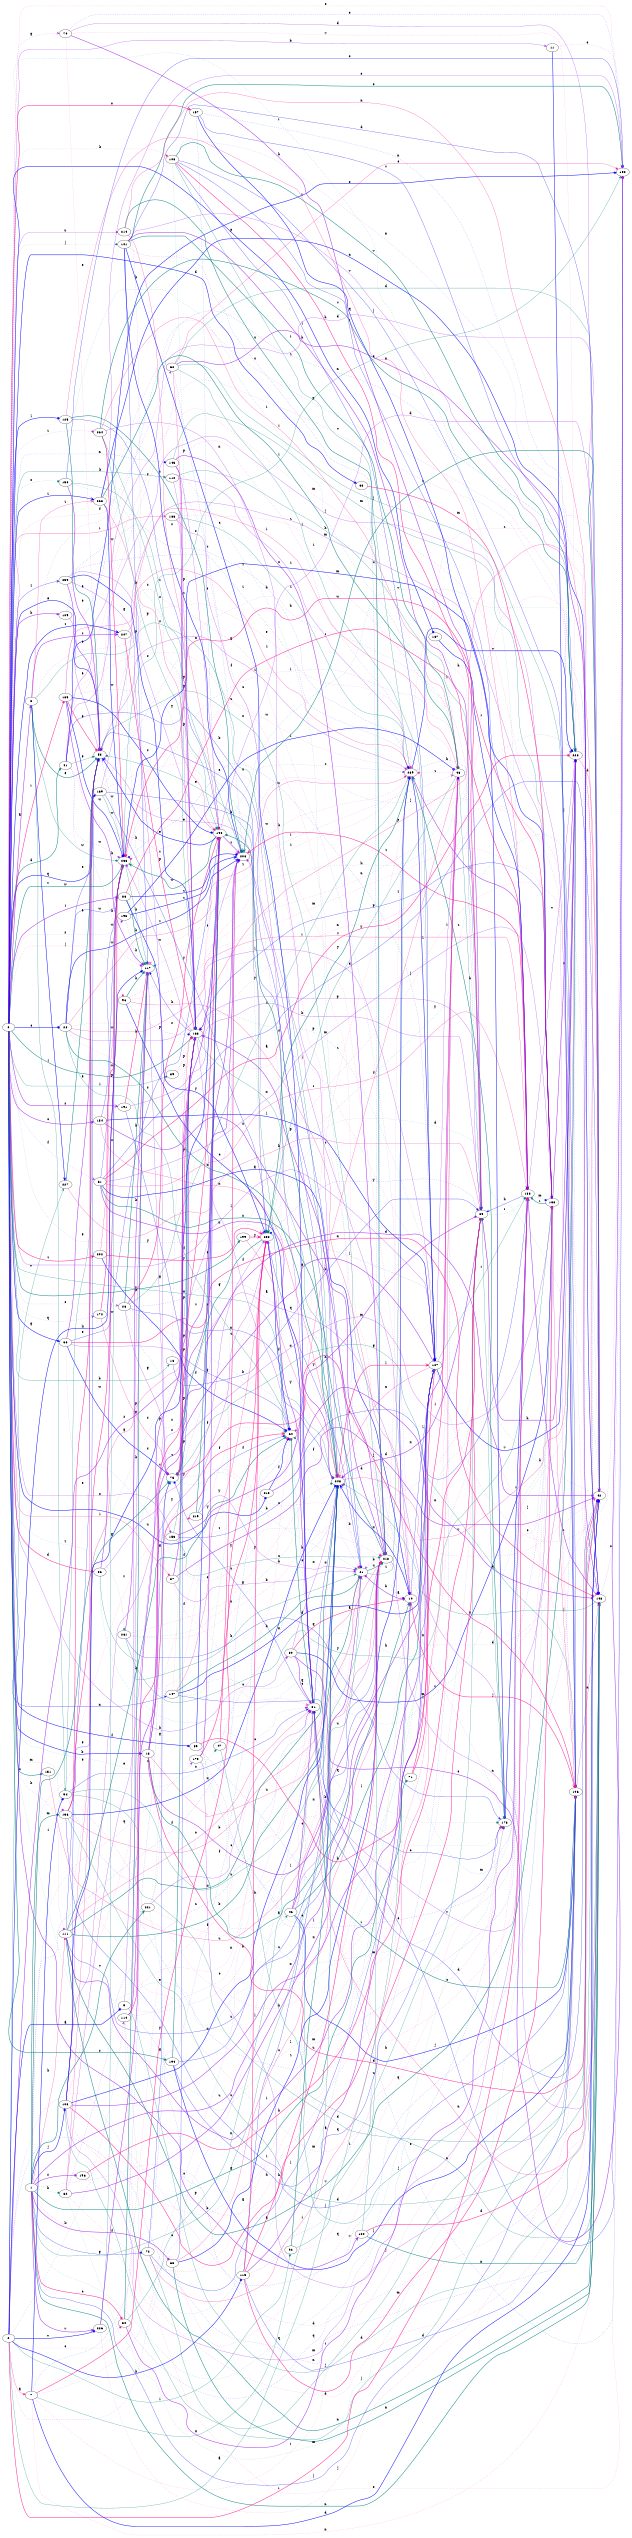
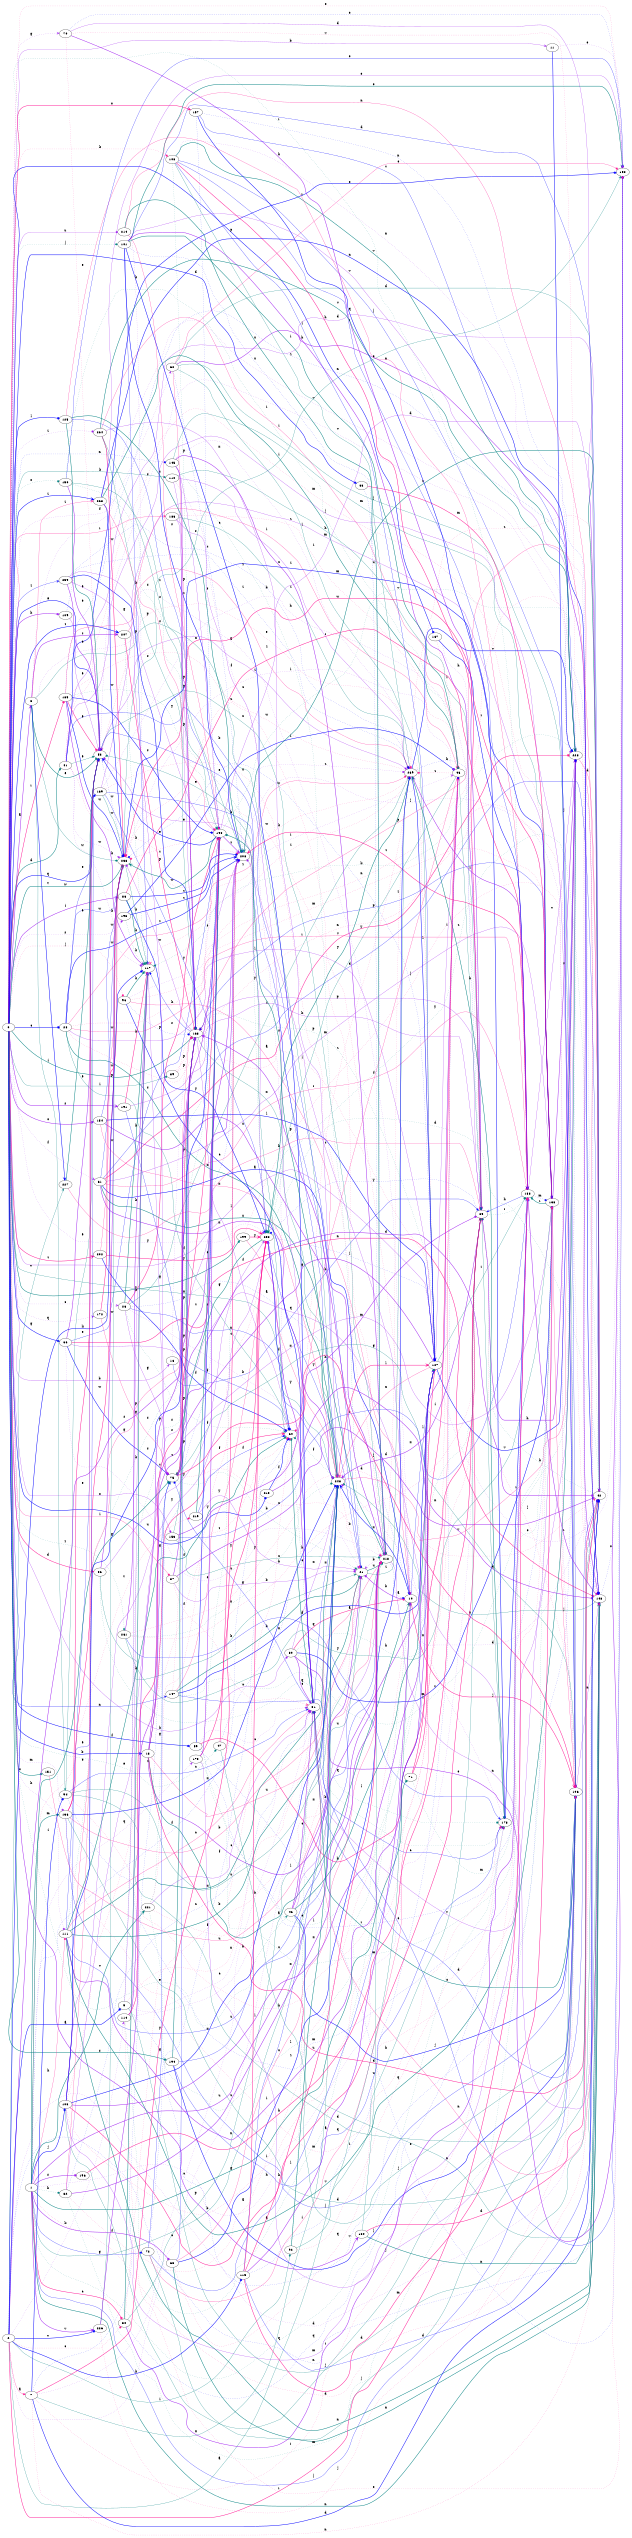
(314, 398) -> (314, 398)
(19, 1331) -> (19, 1331)
